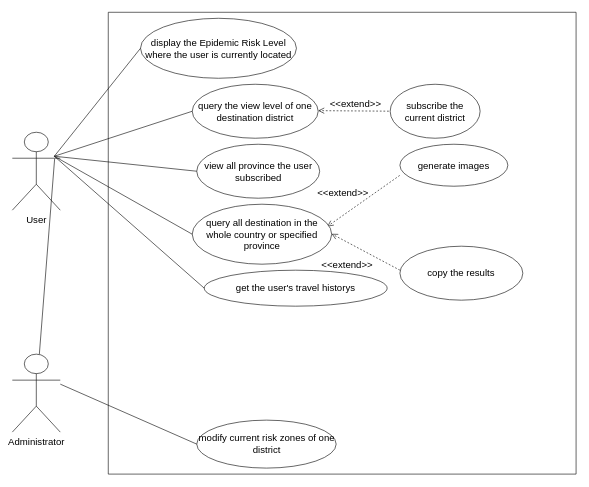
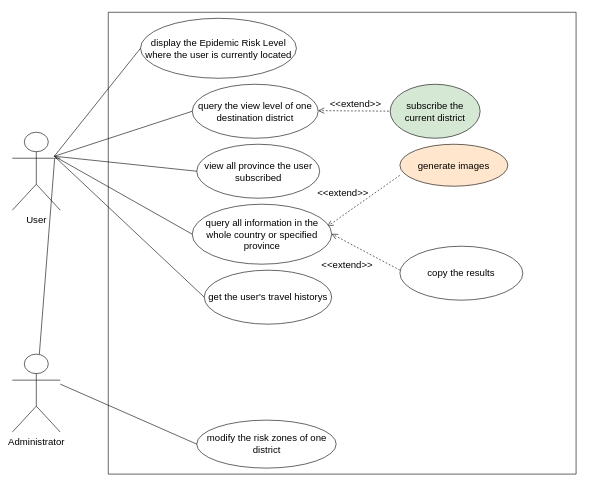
(435, 111) -> (435, 111)
(454, 165) -> (454, 165)
(262, 234) -> (262, 234)
(296, 288) -> (268, 297)
(267, 444) -> (267, 444)
